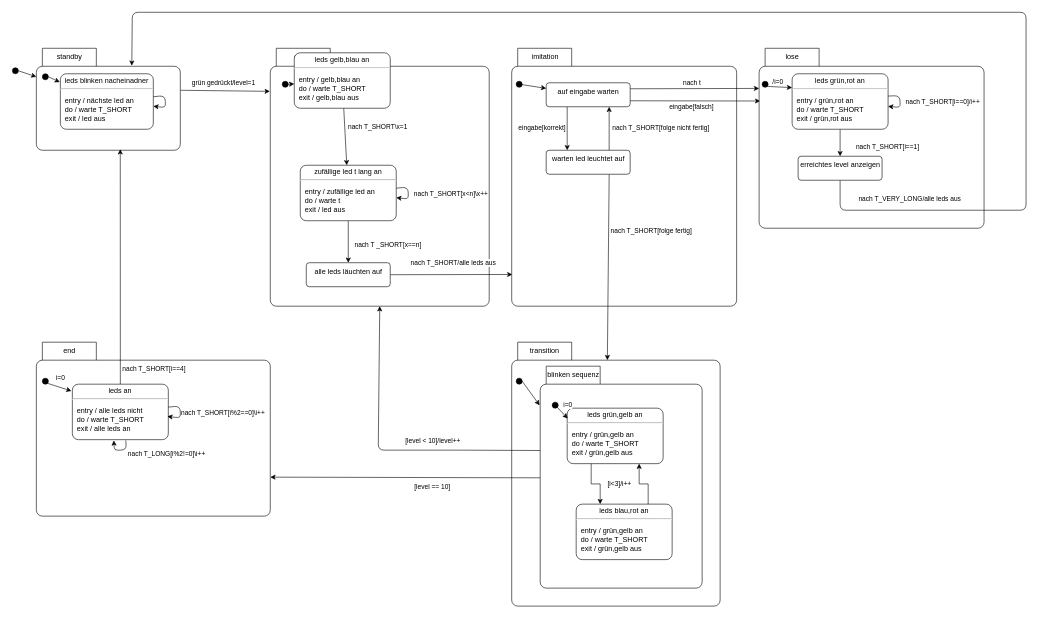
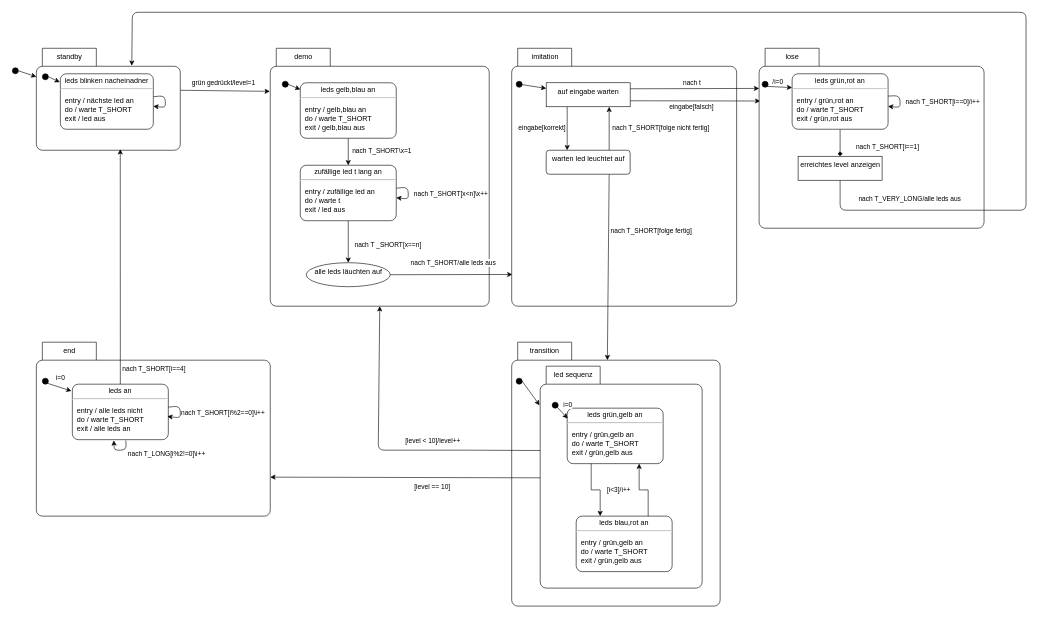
(342, 81) -> (348, 111)
(588, 95) -> (588, 95)
(840, 150) -> (840, 150)
(840, 168) -> (840, 168)
(348, 275) -> (348, 275)
(574, 375) -> (574, 375)
(624, 532) -> (624, 544)
